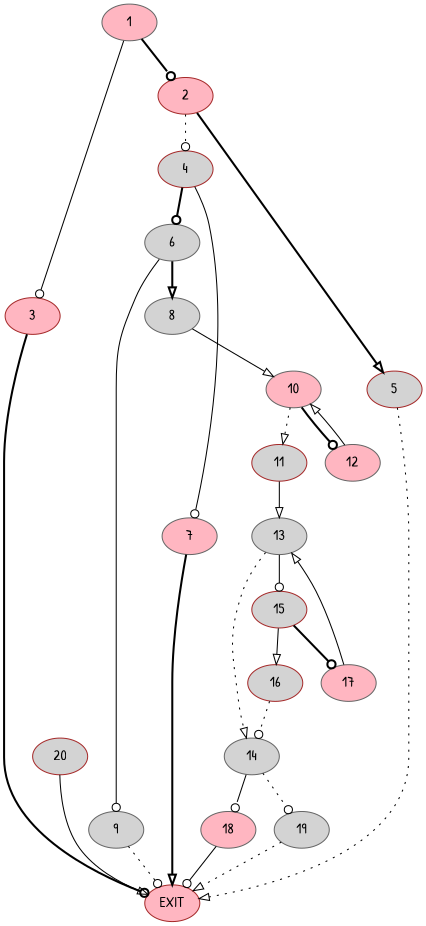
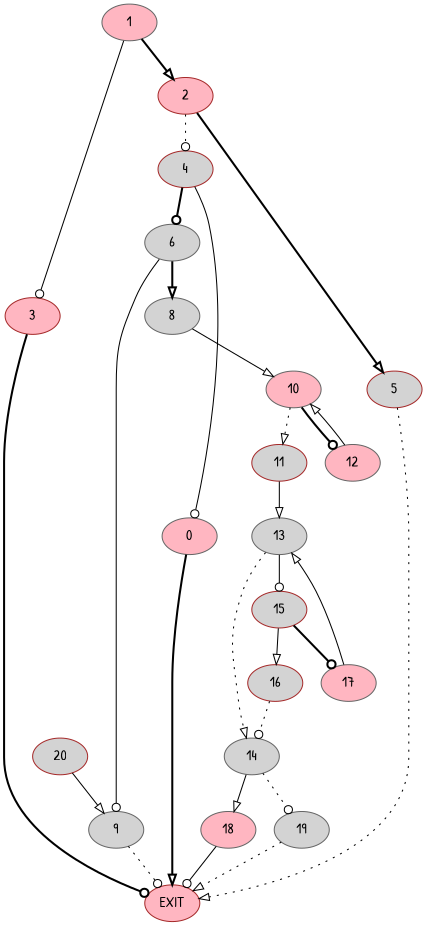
(154, 55) -> (154, 55)
(190, 536) -> (190, 536)
(242, 788) -> (242, 788)
(79, 847) -> (85, 789)
